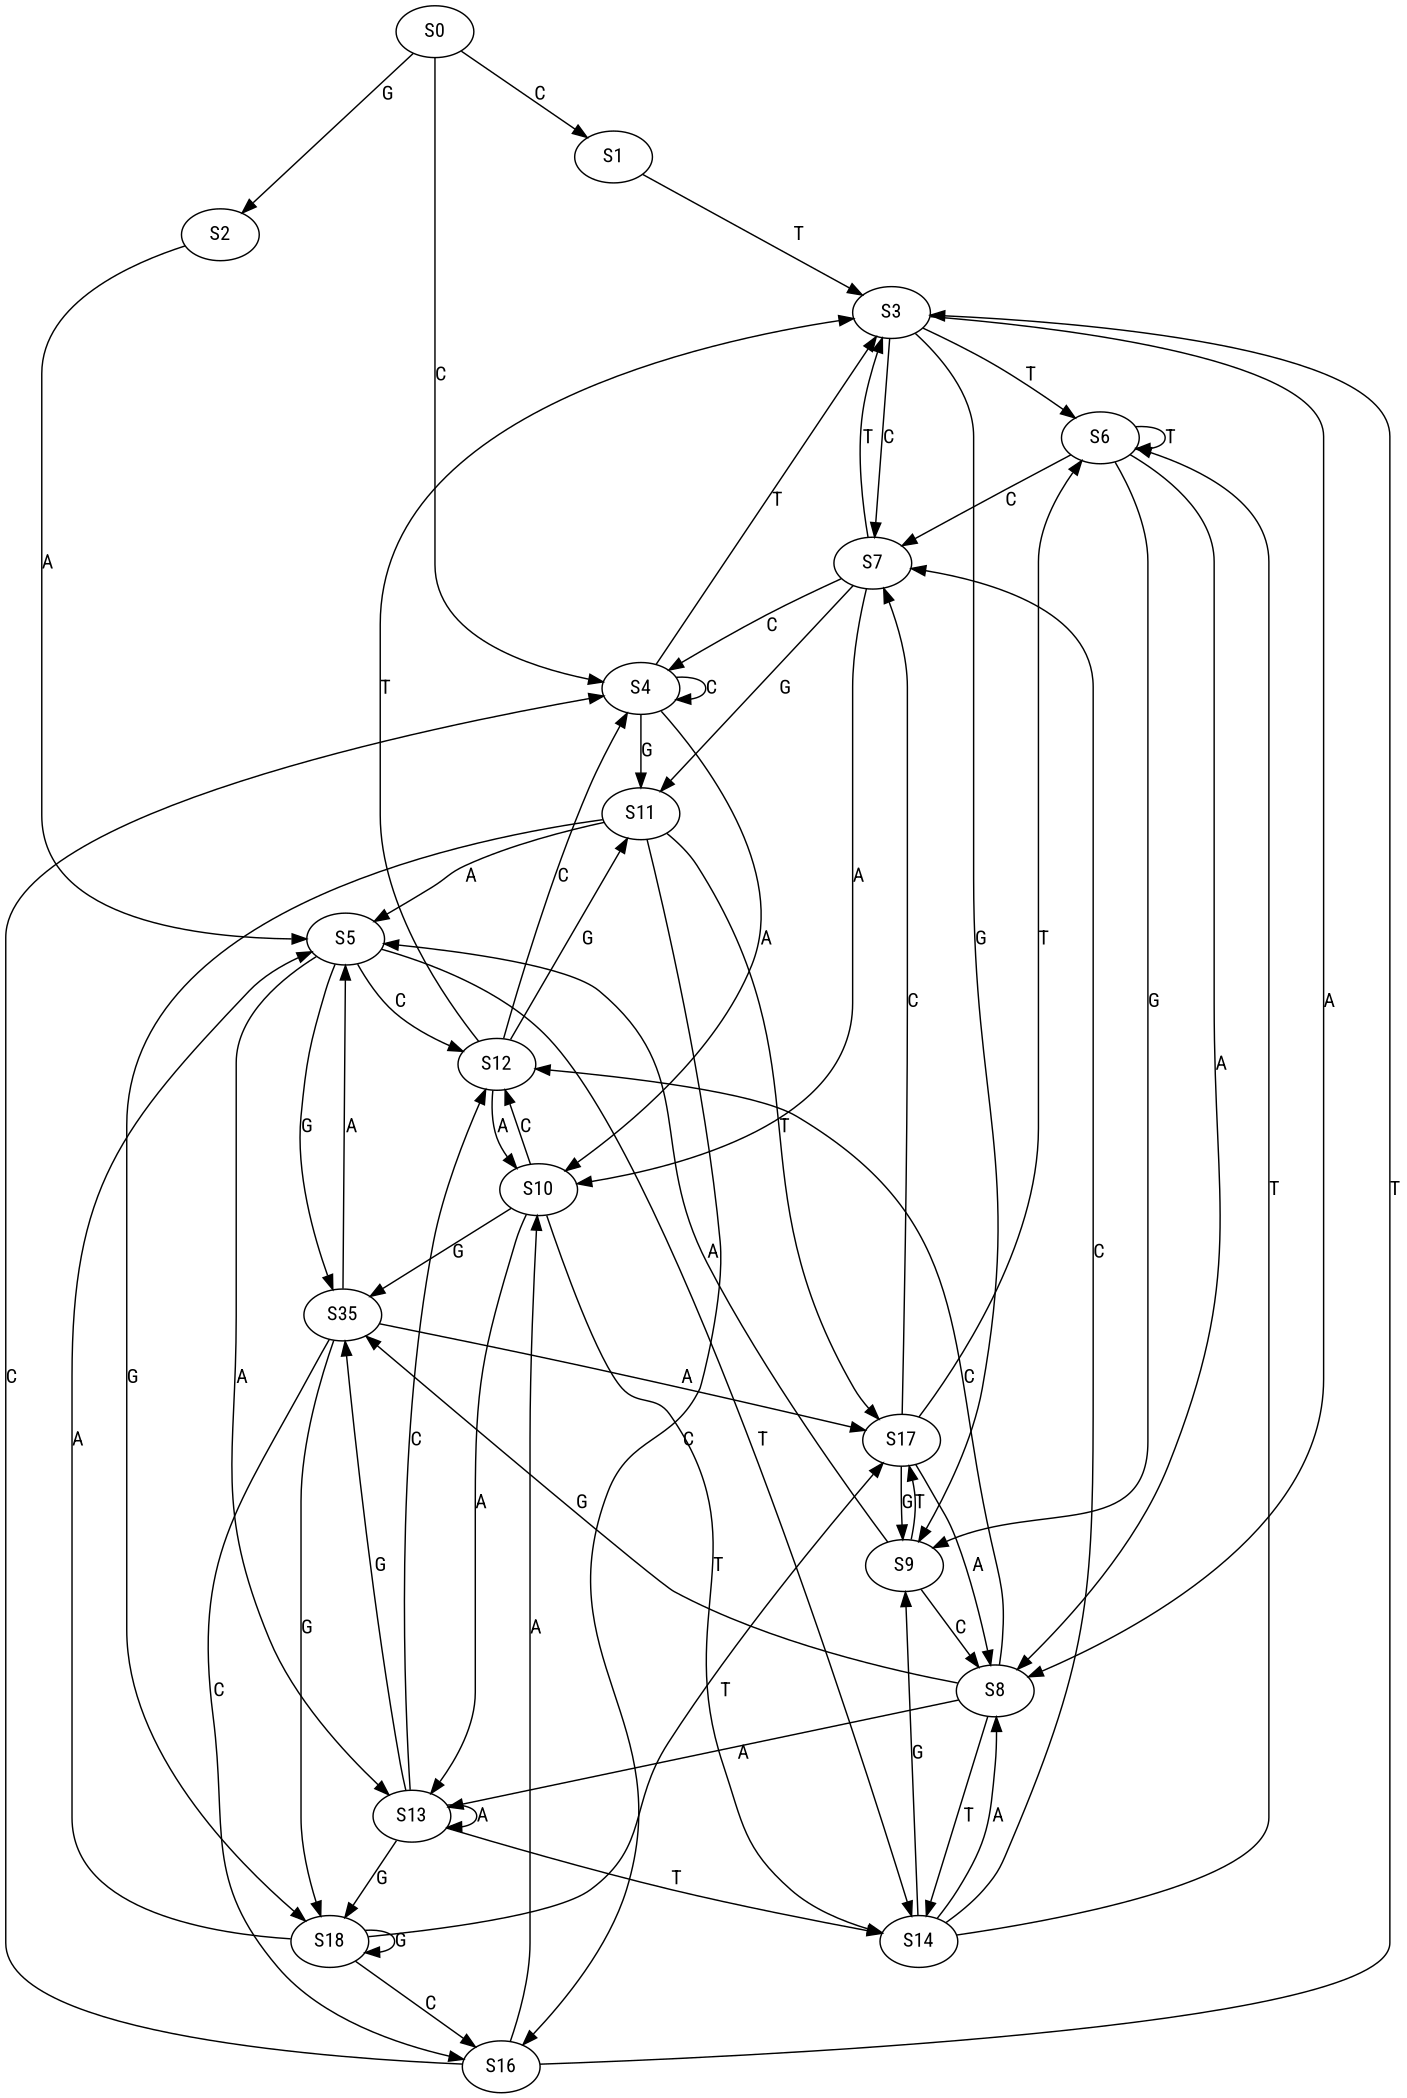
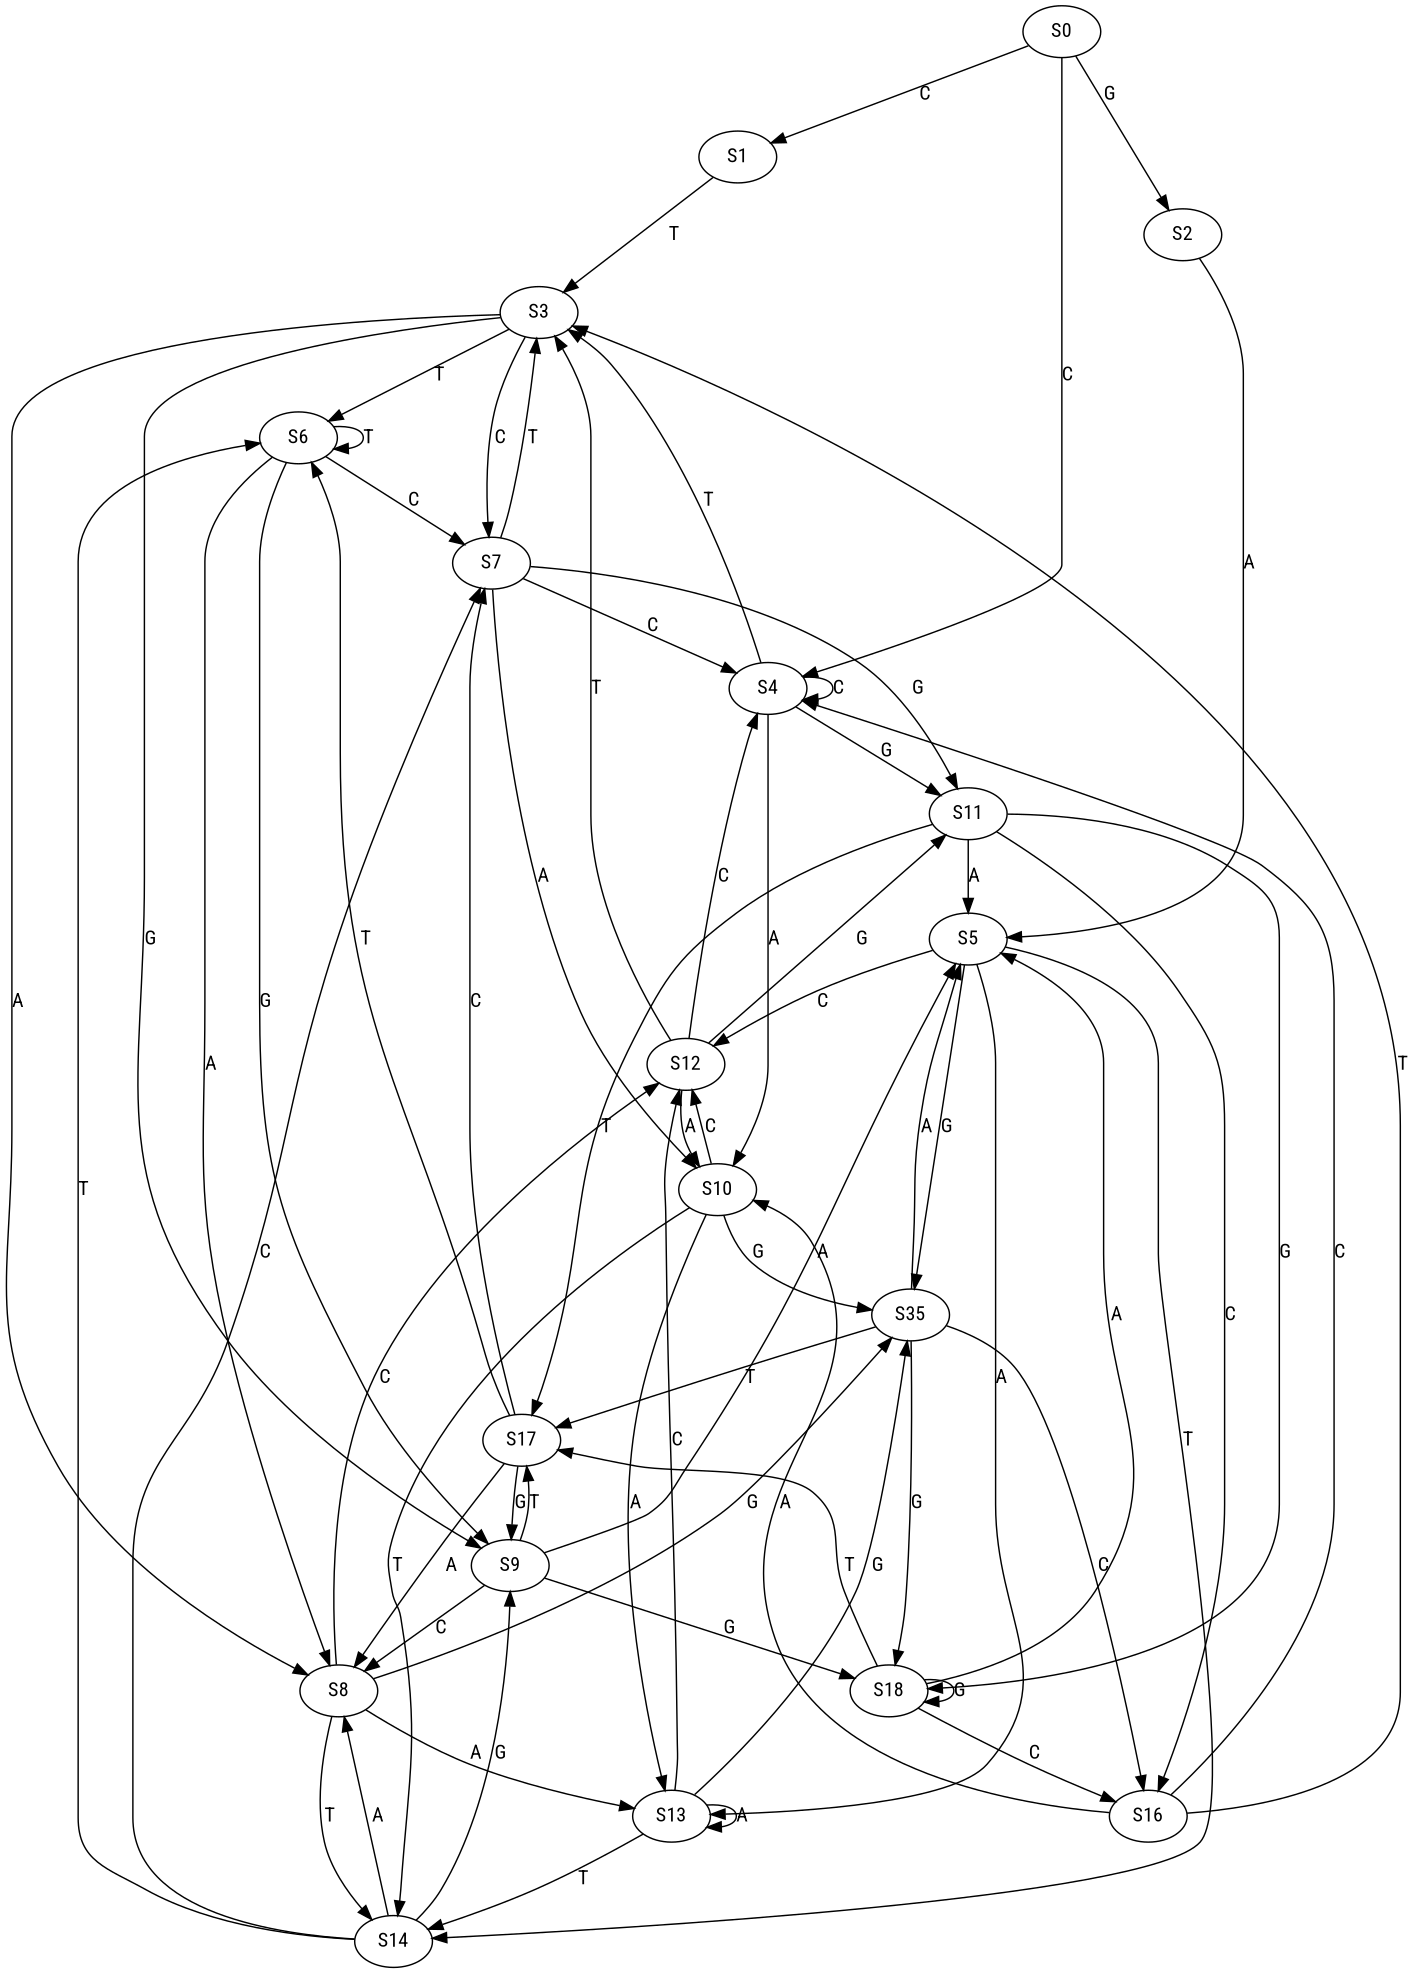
(688, 1378) -> (751, 1378)
(375, 1873) -> (692, 1626)
